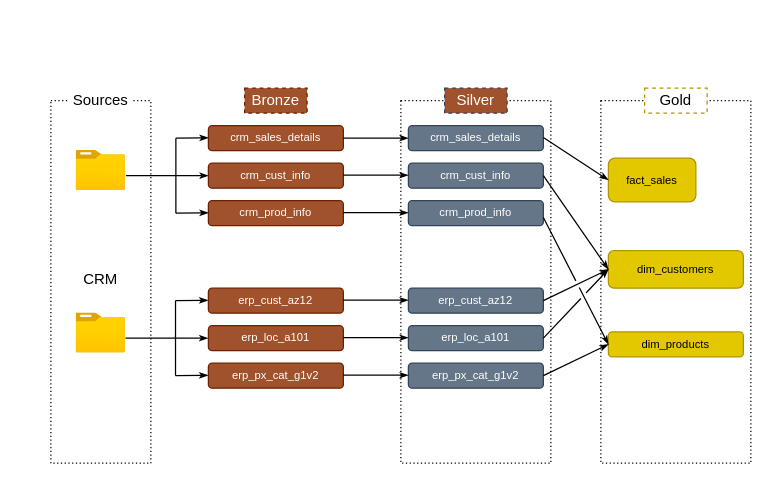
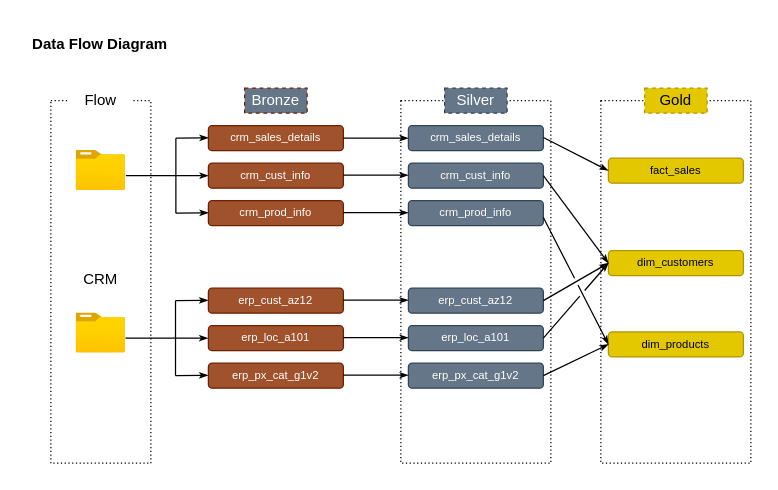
none -> (100, 44)
(101, 101) -> (101, 101)
(276, 101) -> (276, 101)
(476, 101) -> (476, 101)
(676, 101) -> (676, 101)
(652, 180) -> (676, 171)
(676, 269) -> (676, 263)
